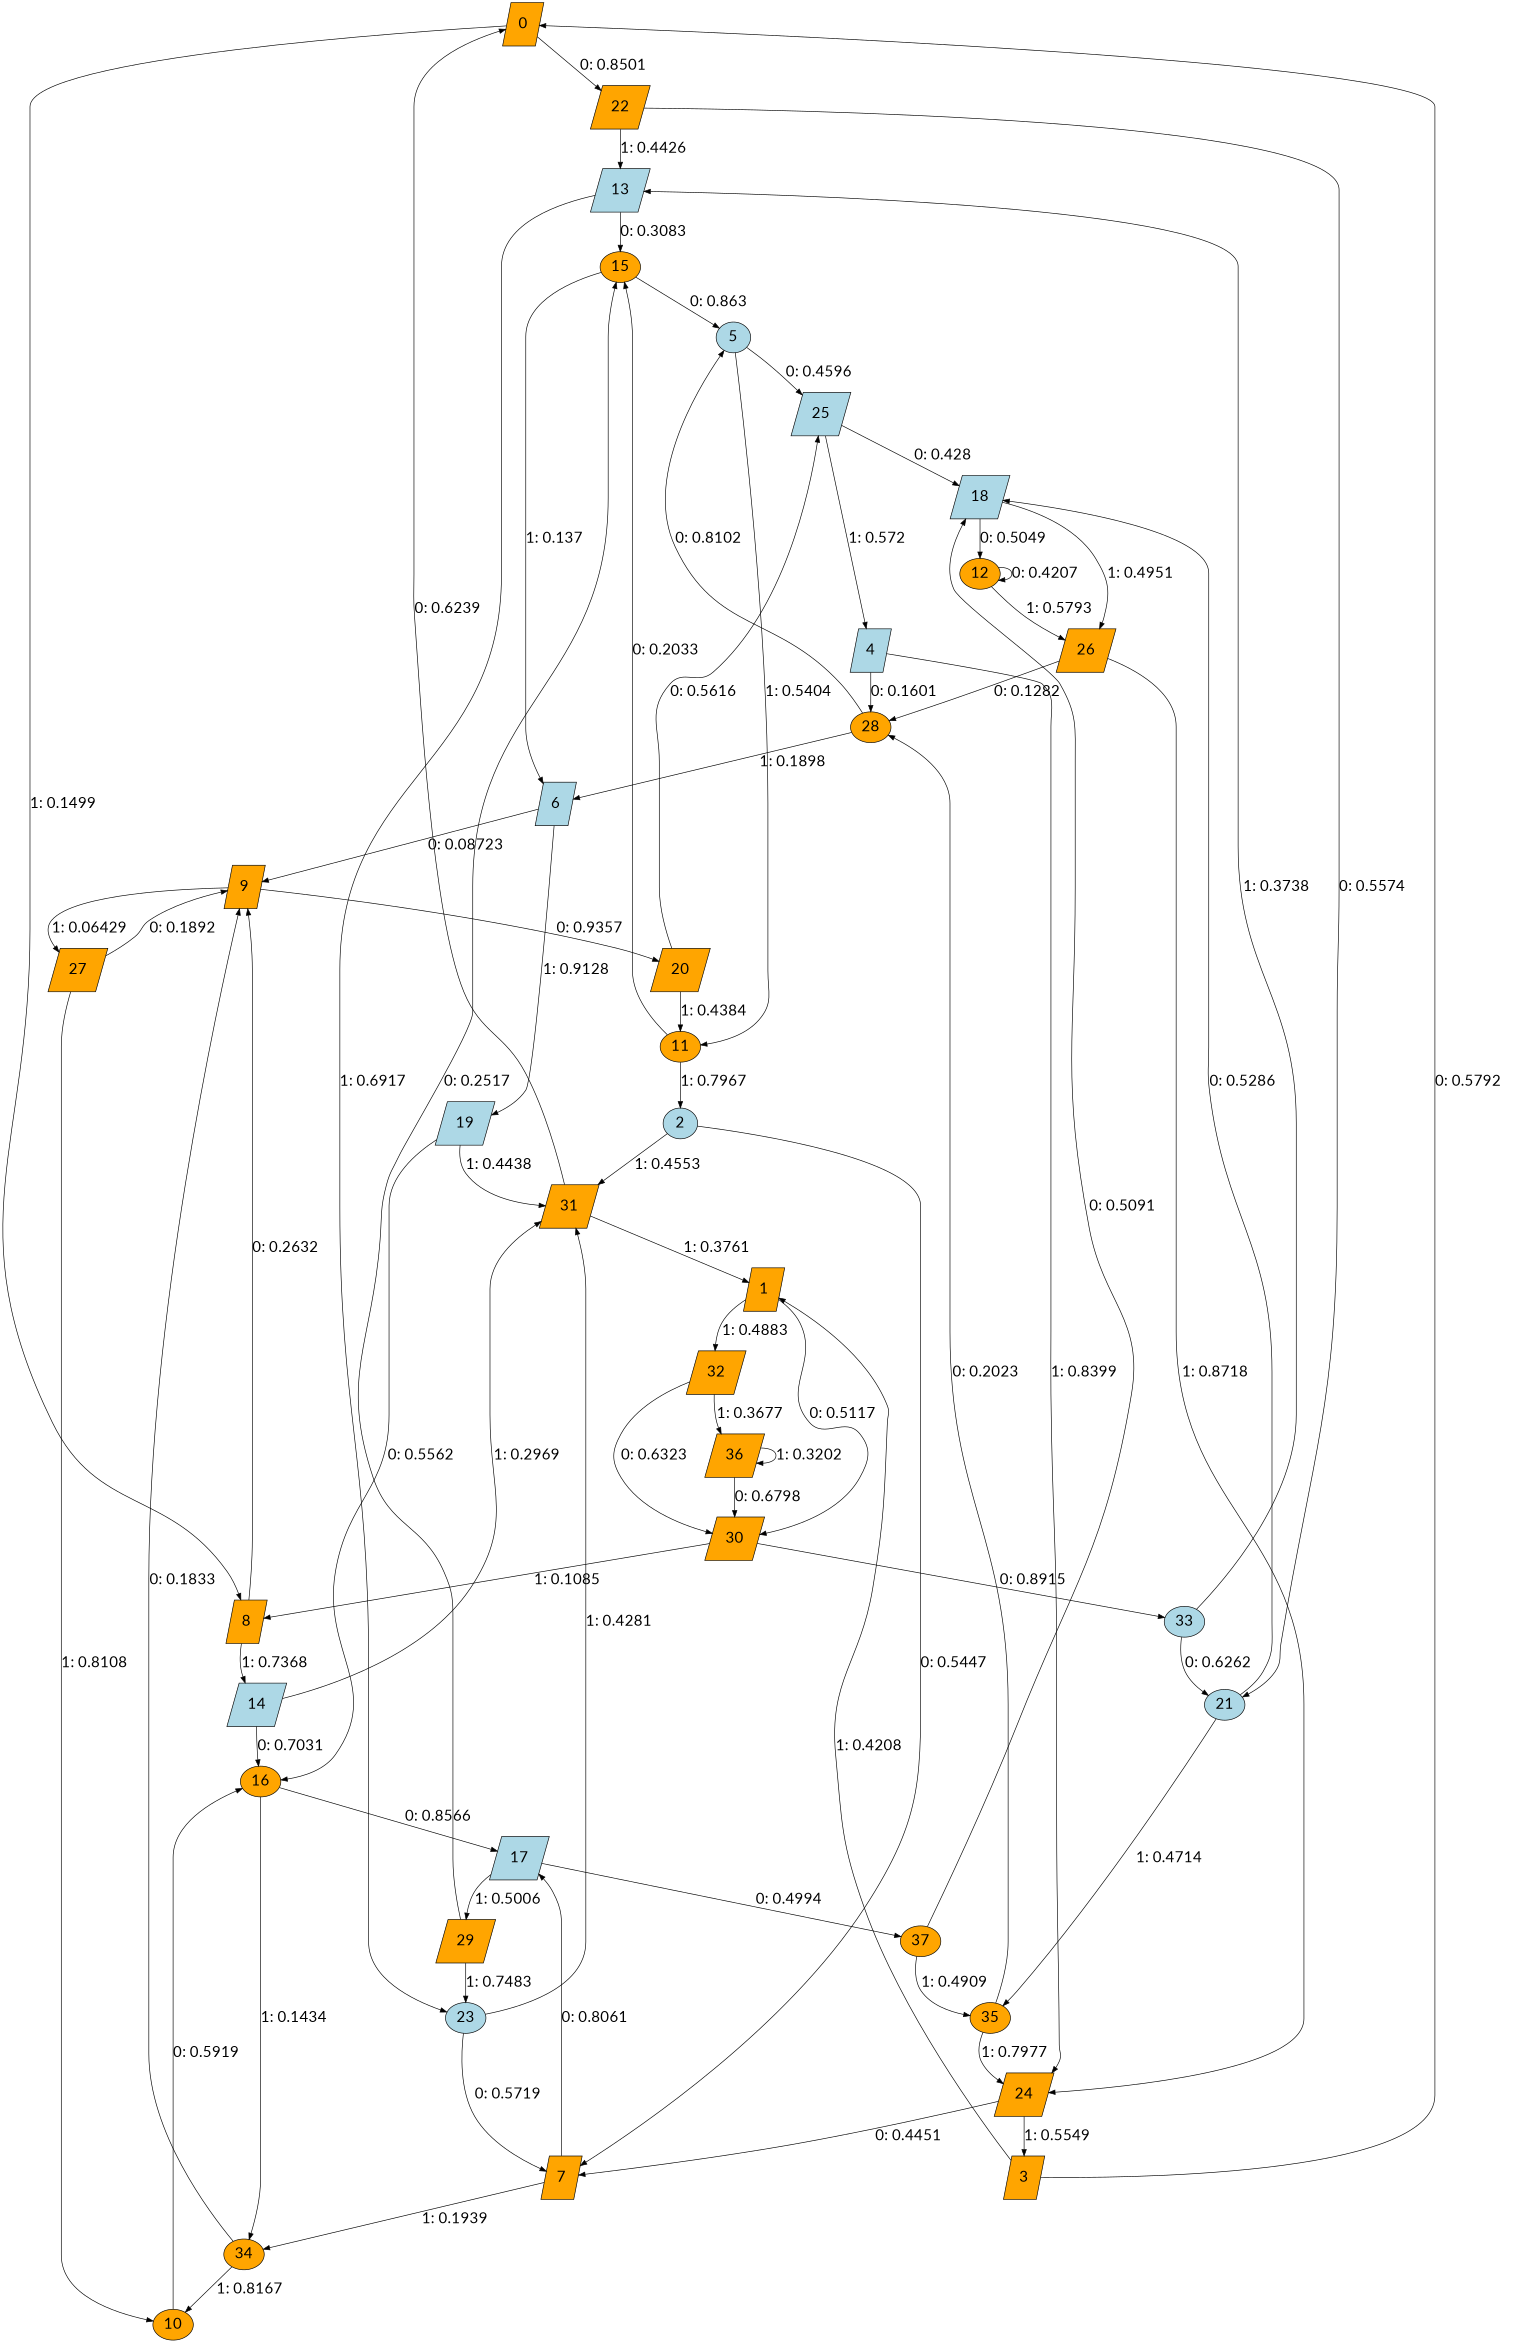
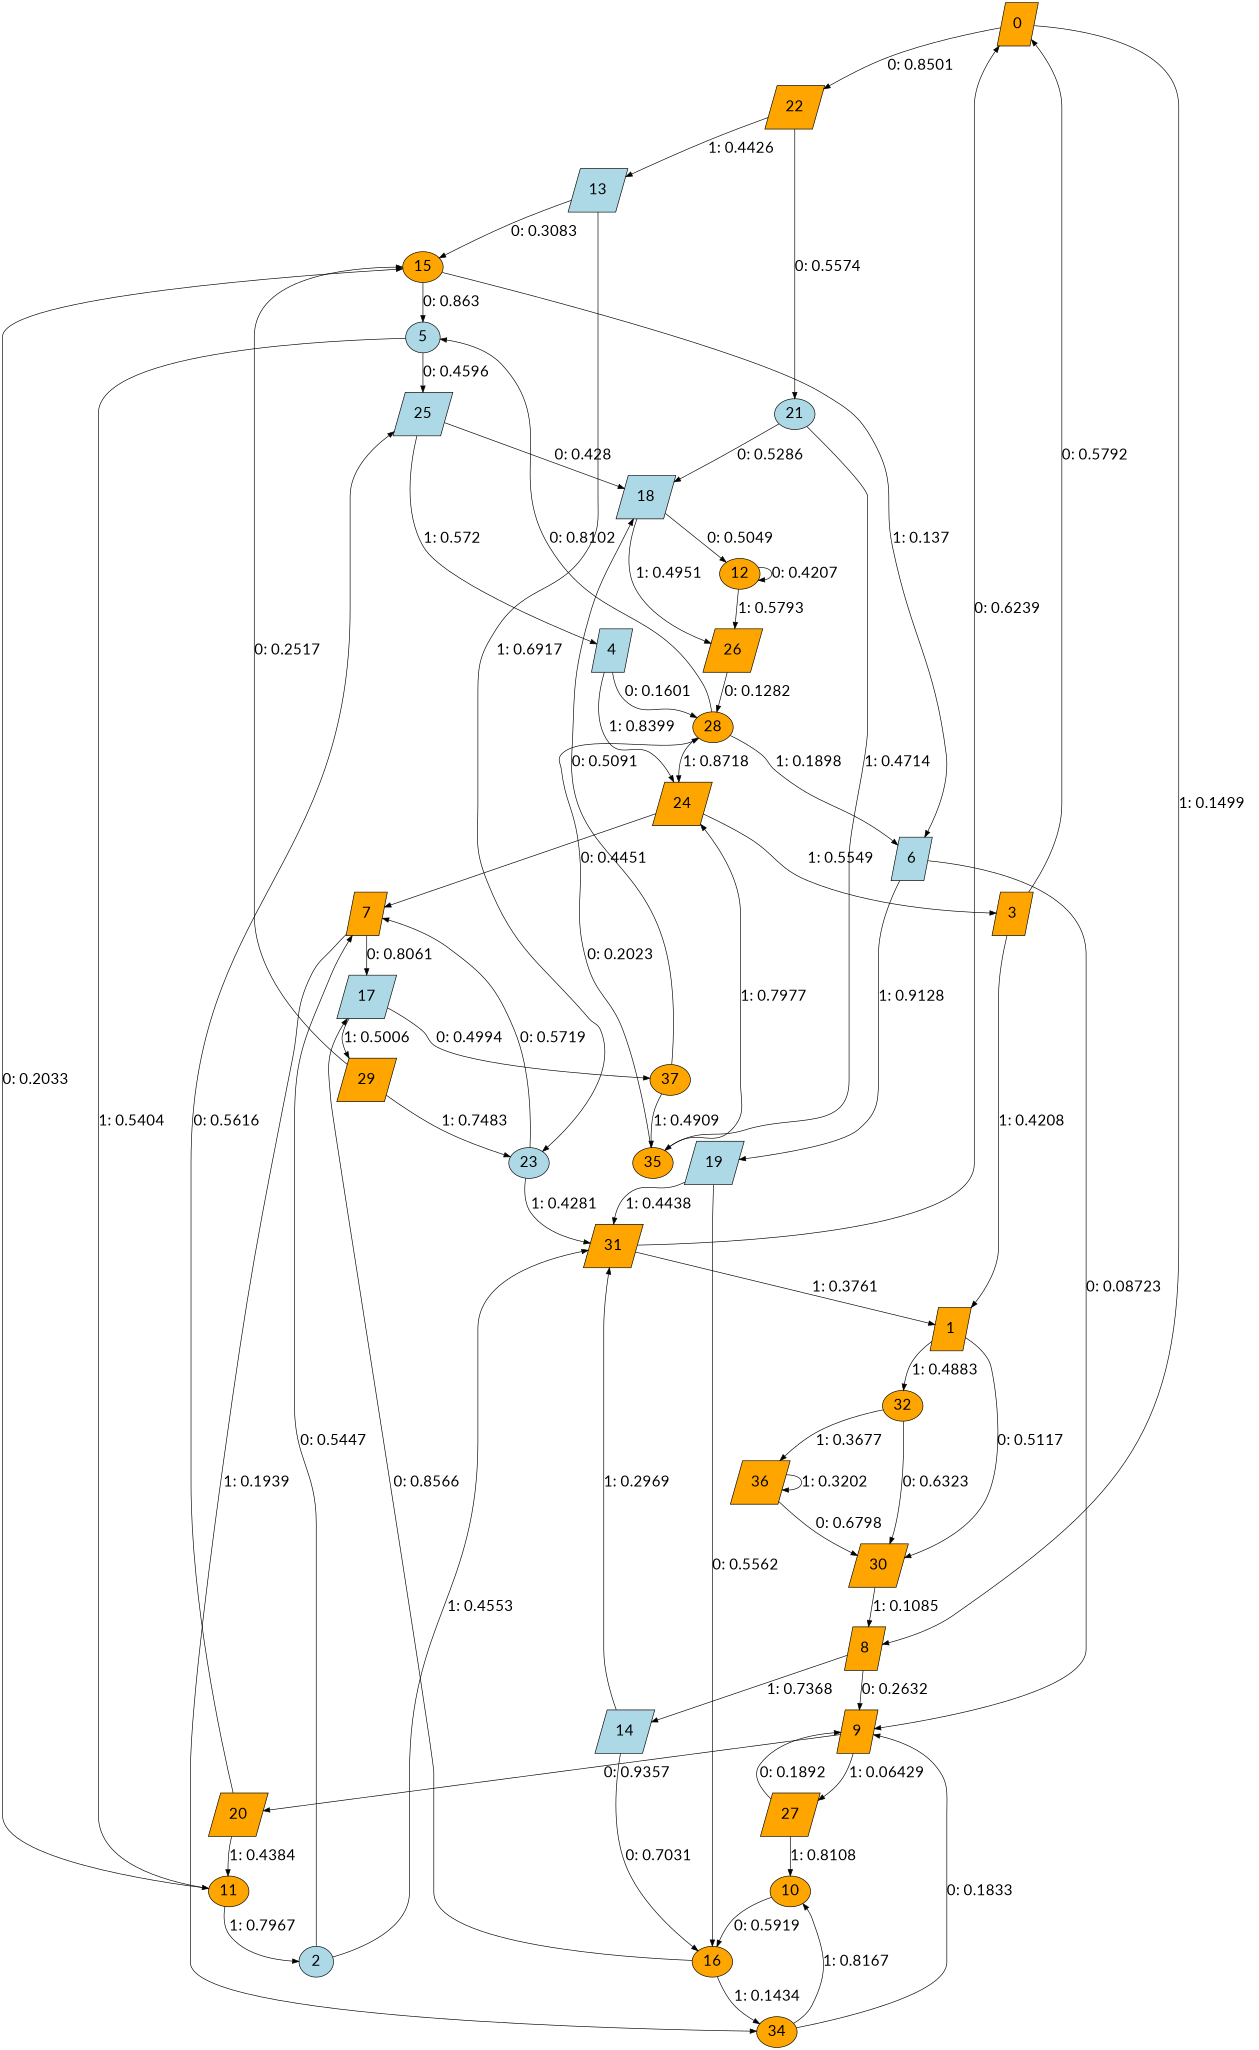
(716, 1373) -> (903, 1406)
(1209, 1465) -> (683, 754)
(1184, 1622) -> none
